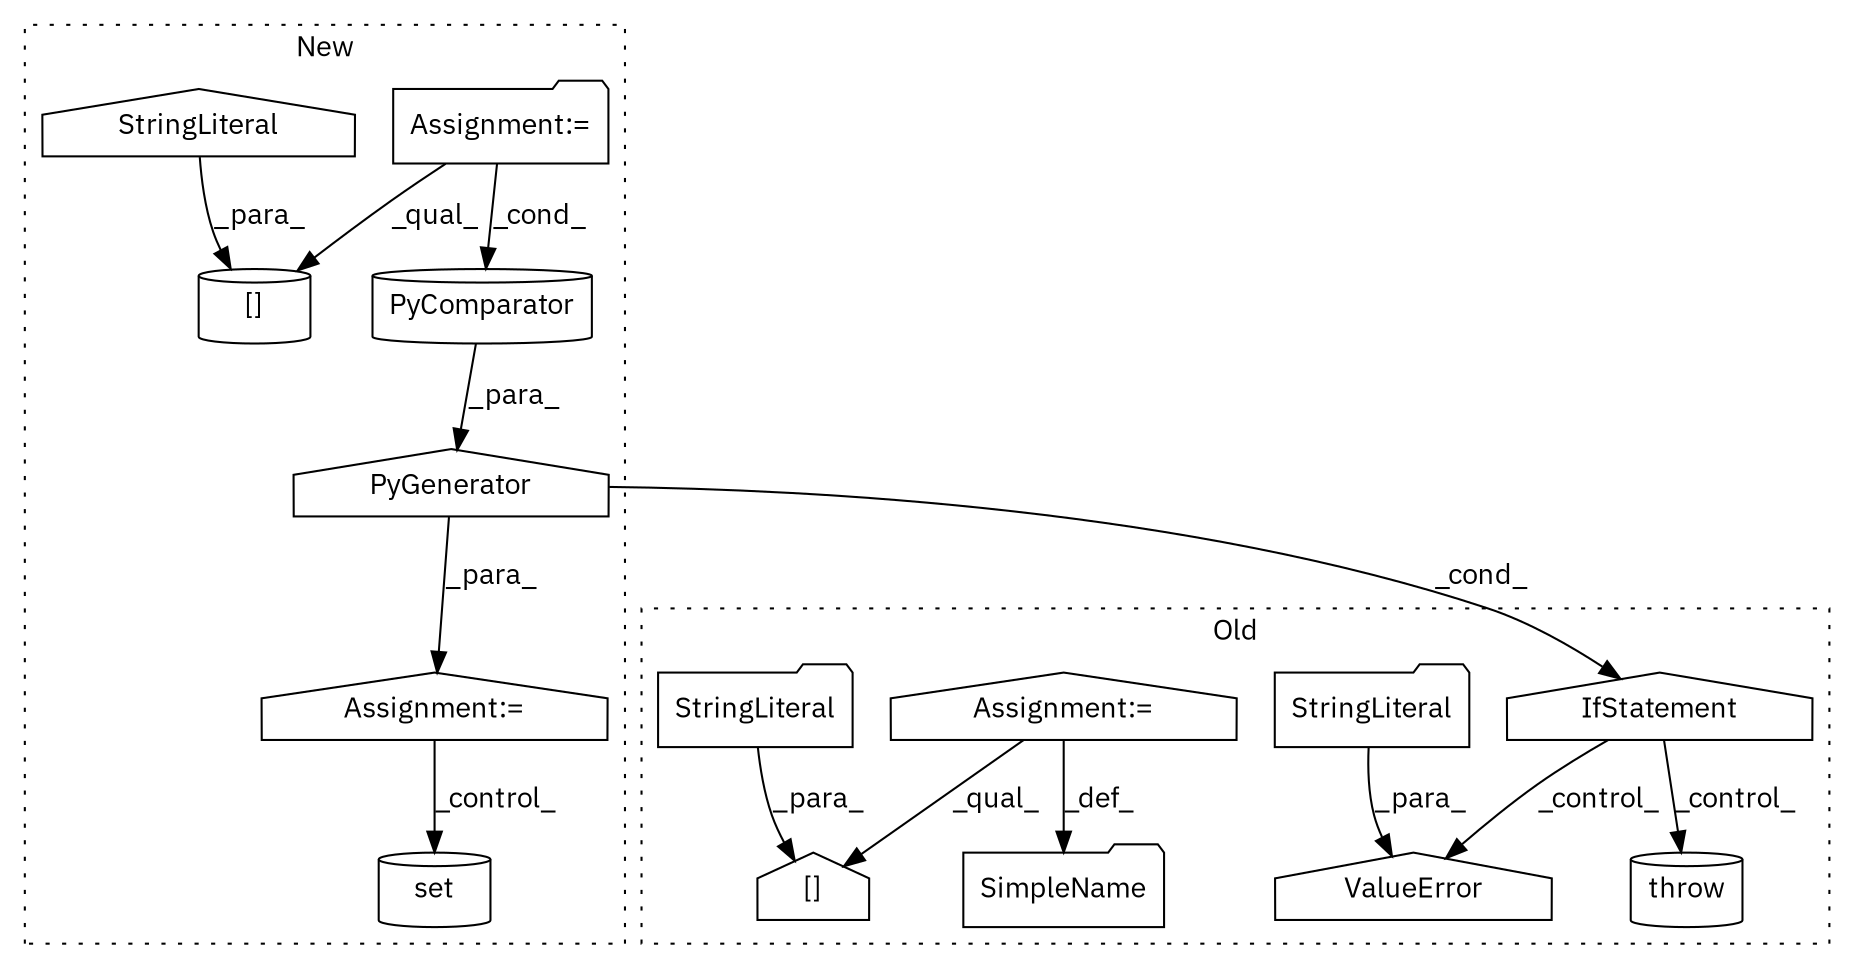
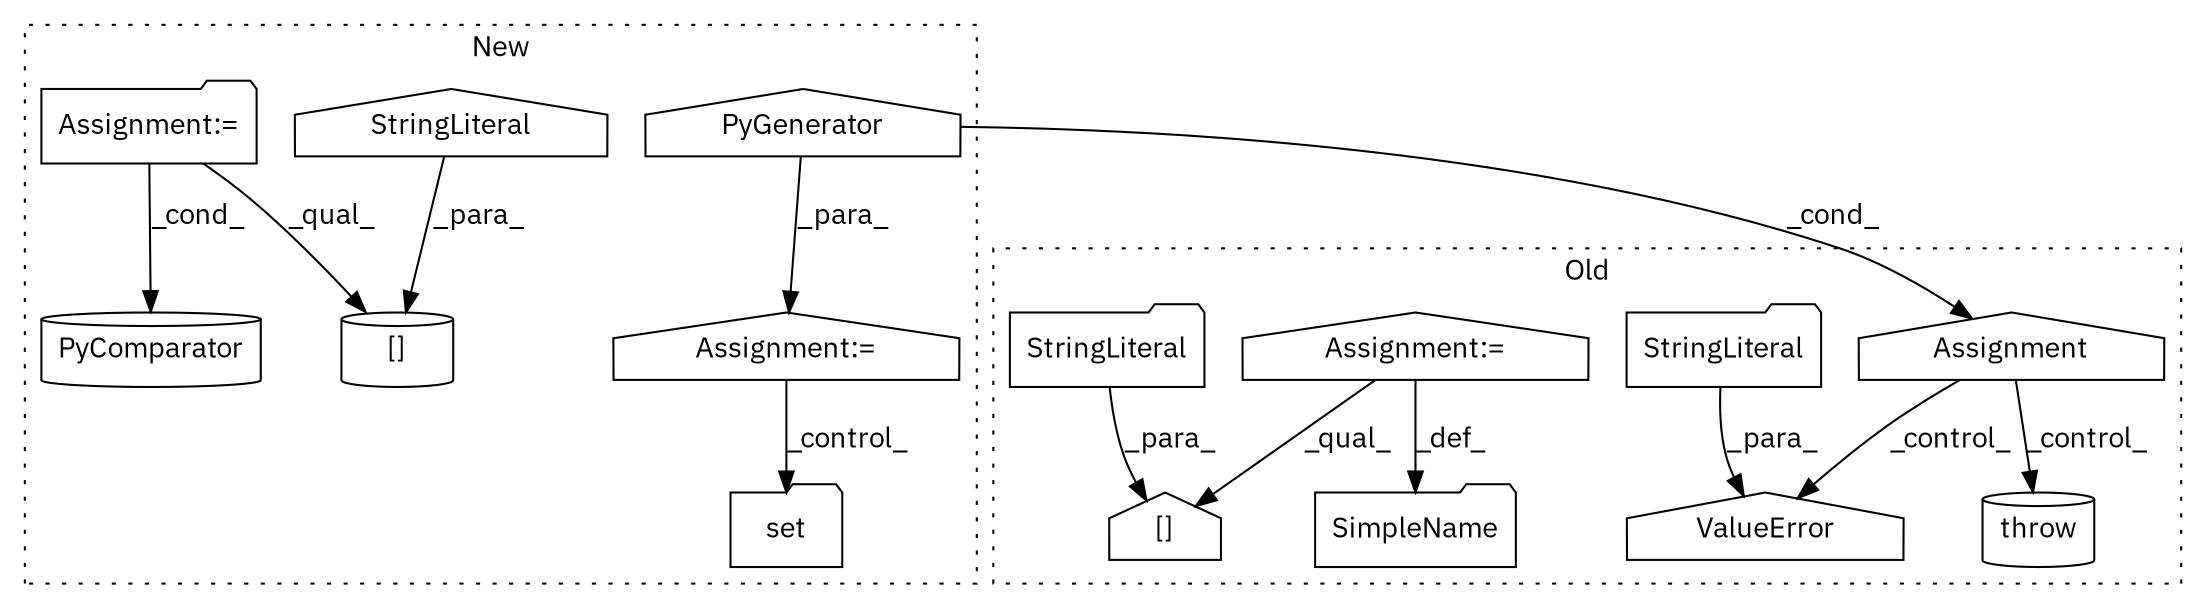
(468, 386) -> none
(1660, 710) -> (2012, 350)
(435, 890) -> (786, 530)
